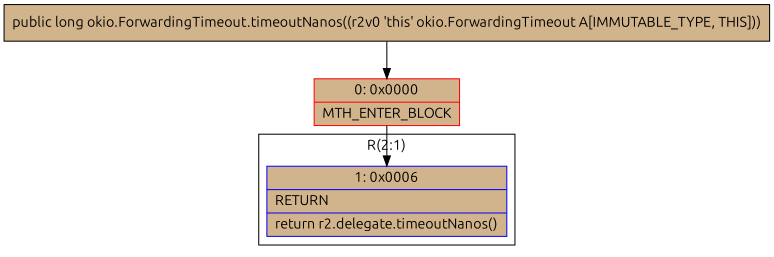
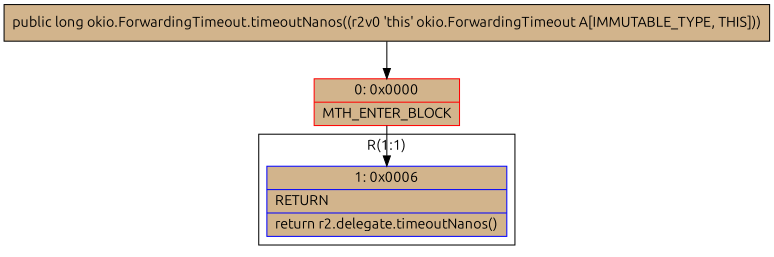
(387, 146) -> (387, 146)
